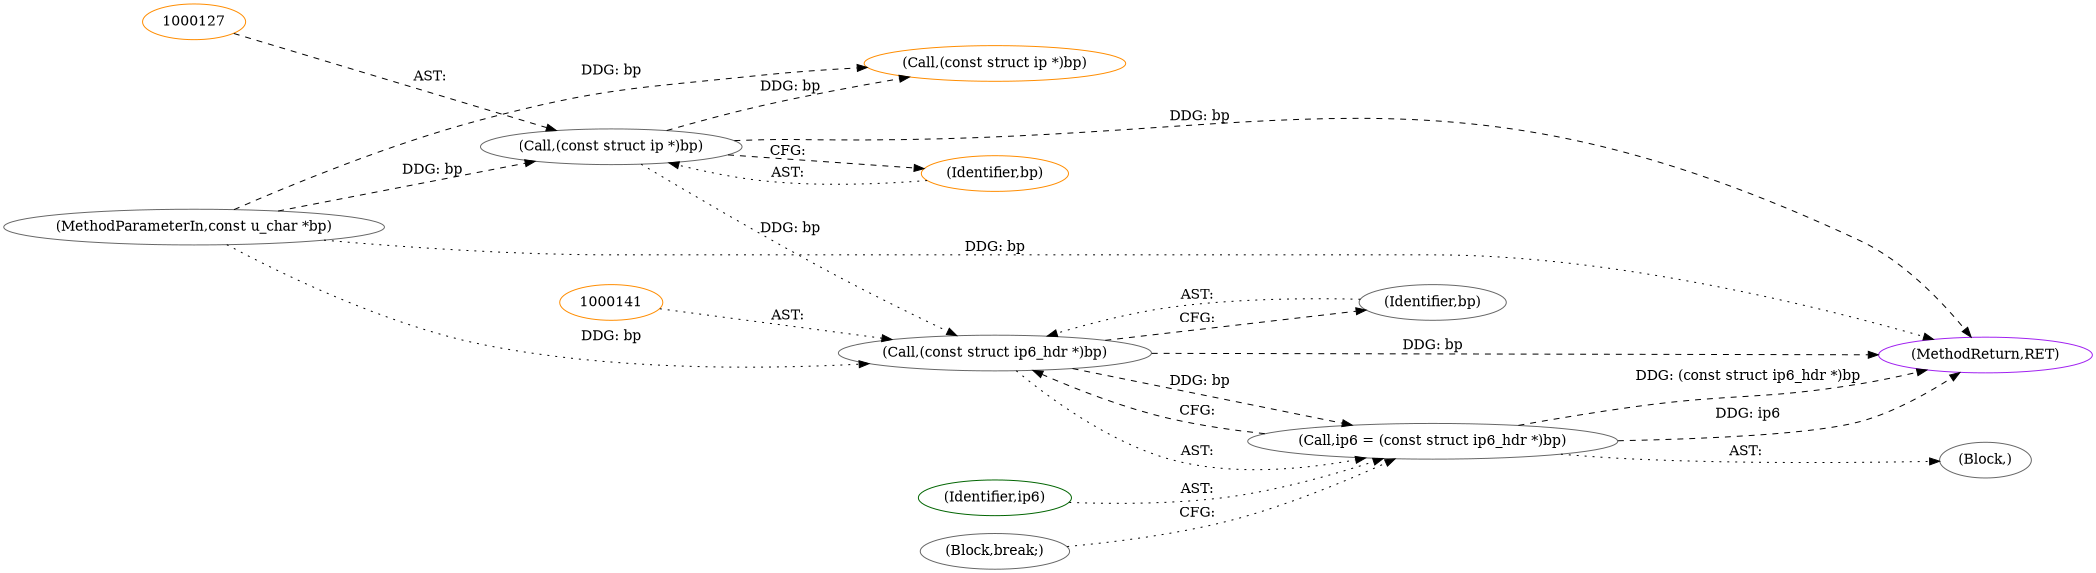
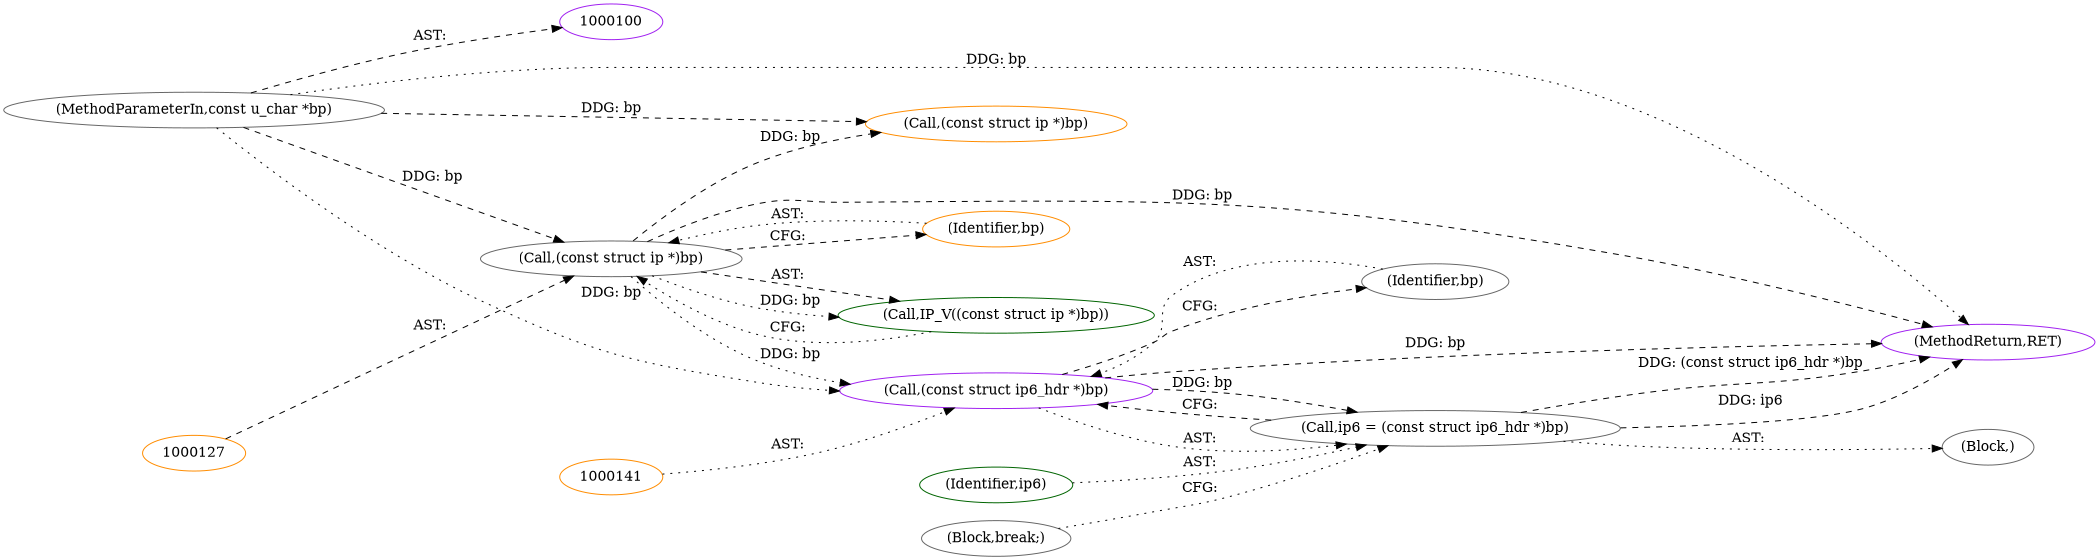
none -> (611, 22)
none -> (996, 315)
(995, 353) -> (996, 391)
